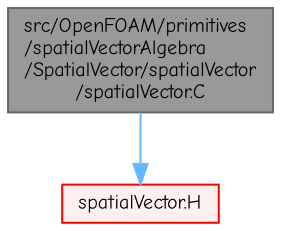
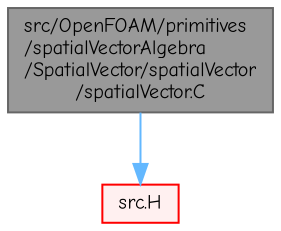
(140, 204) -> (140, 204)
